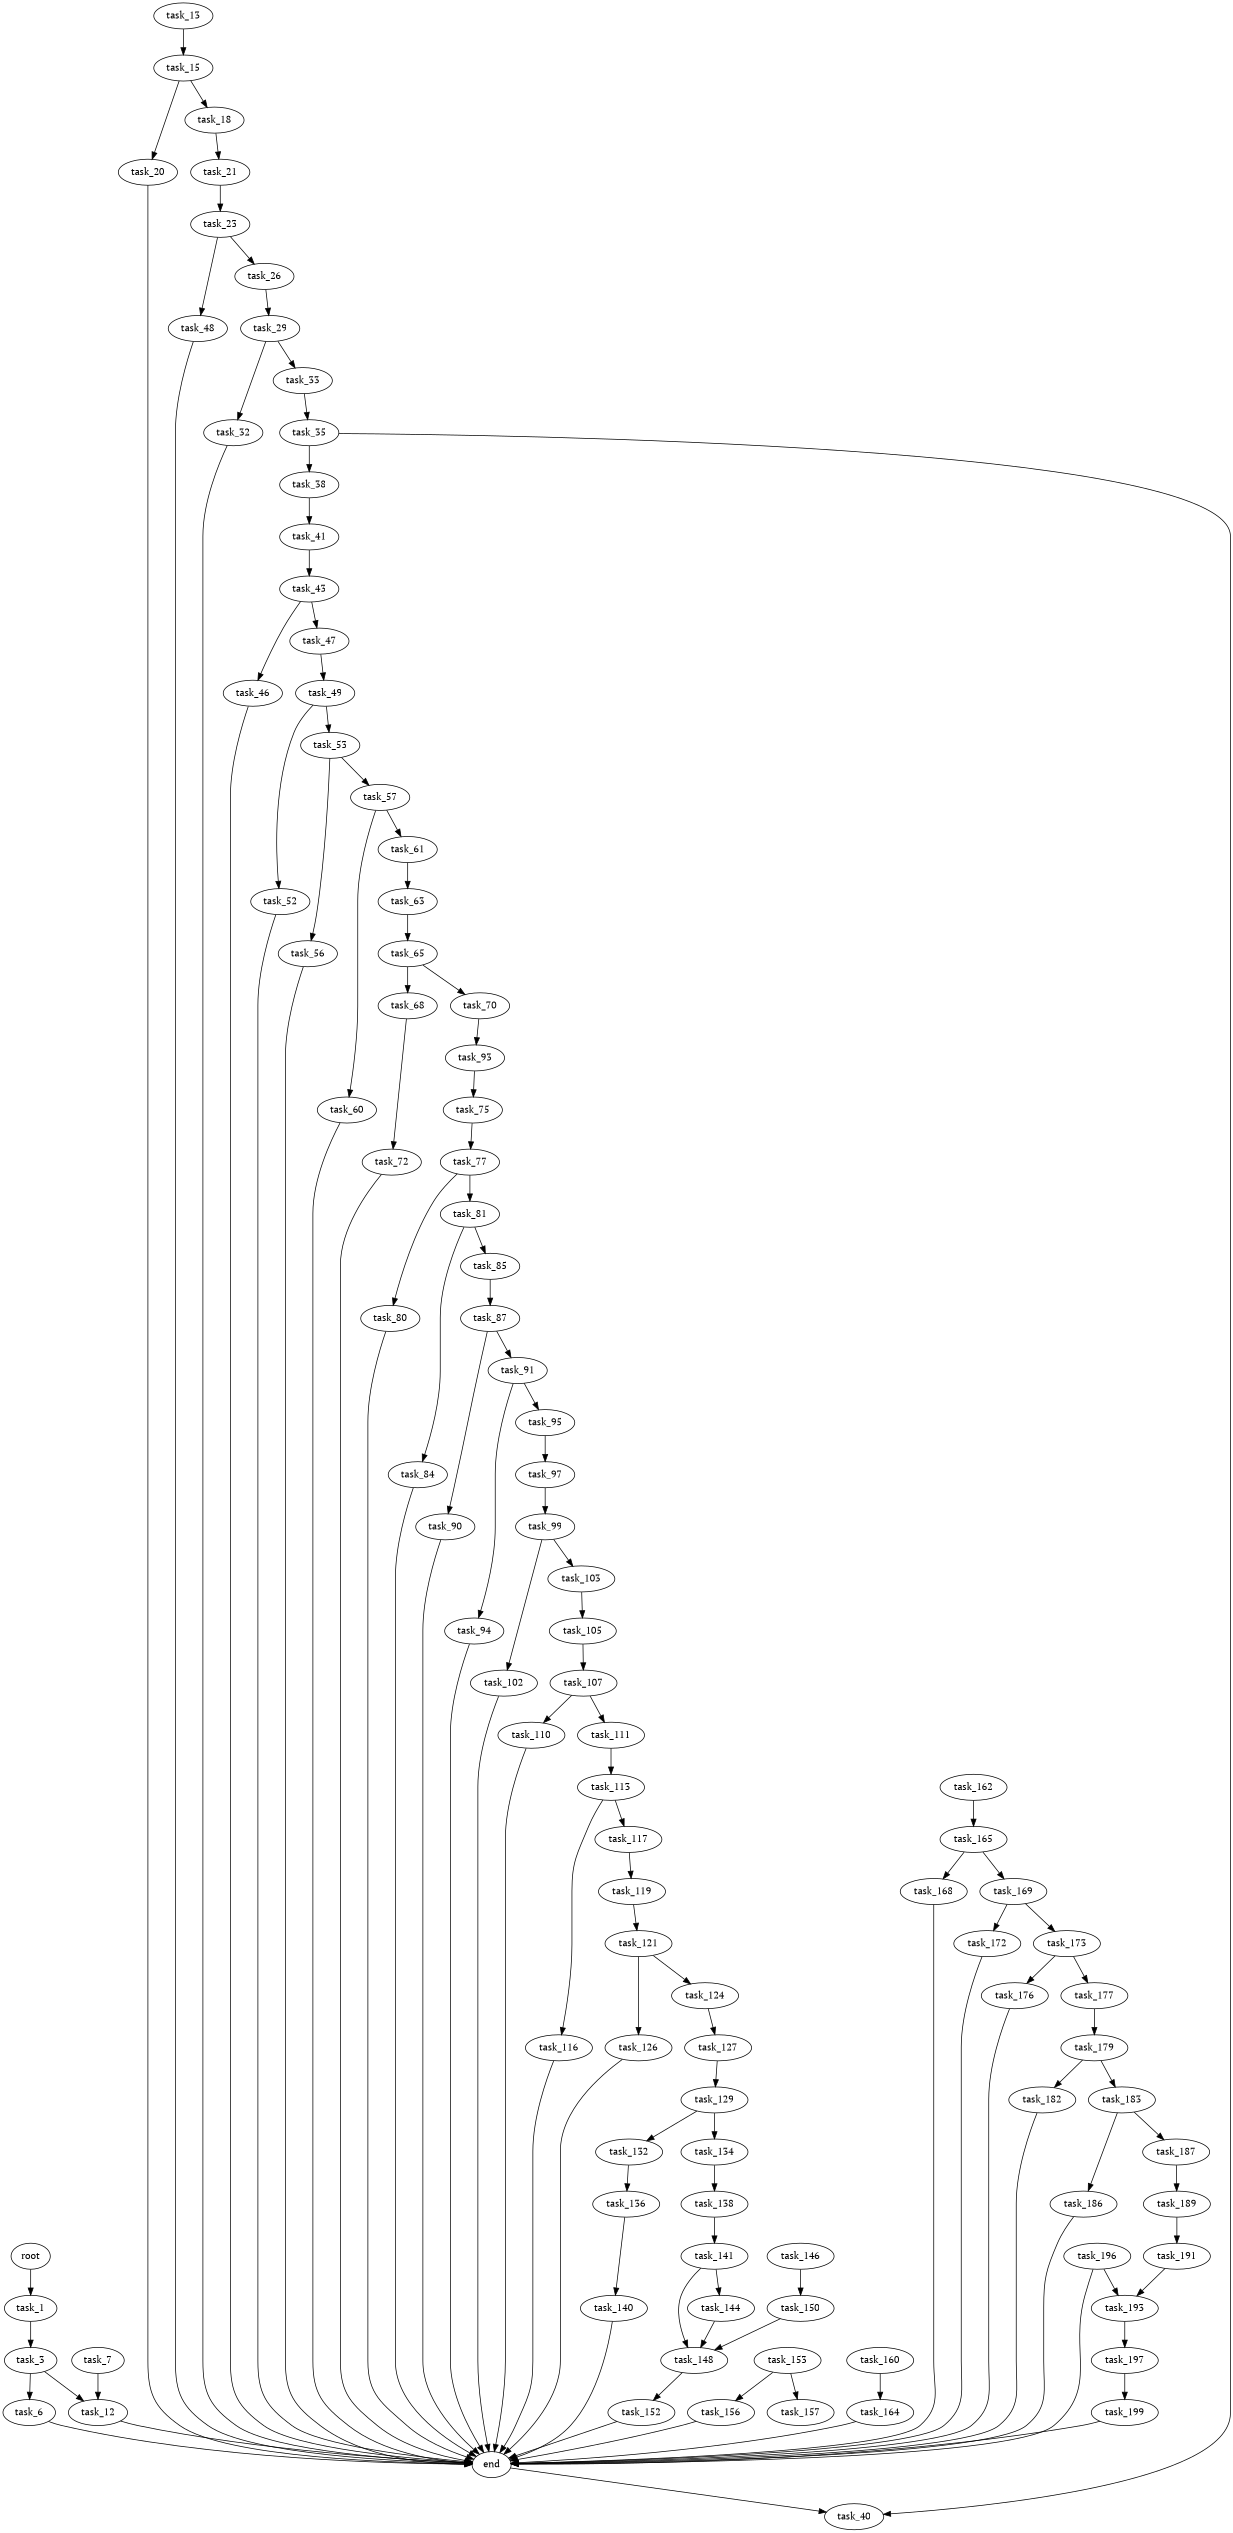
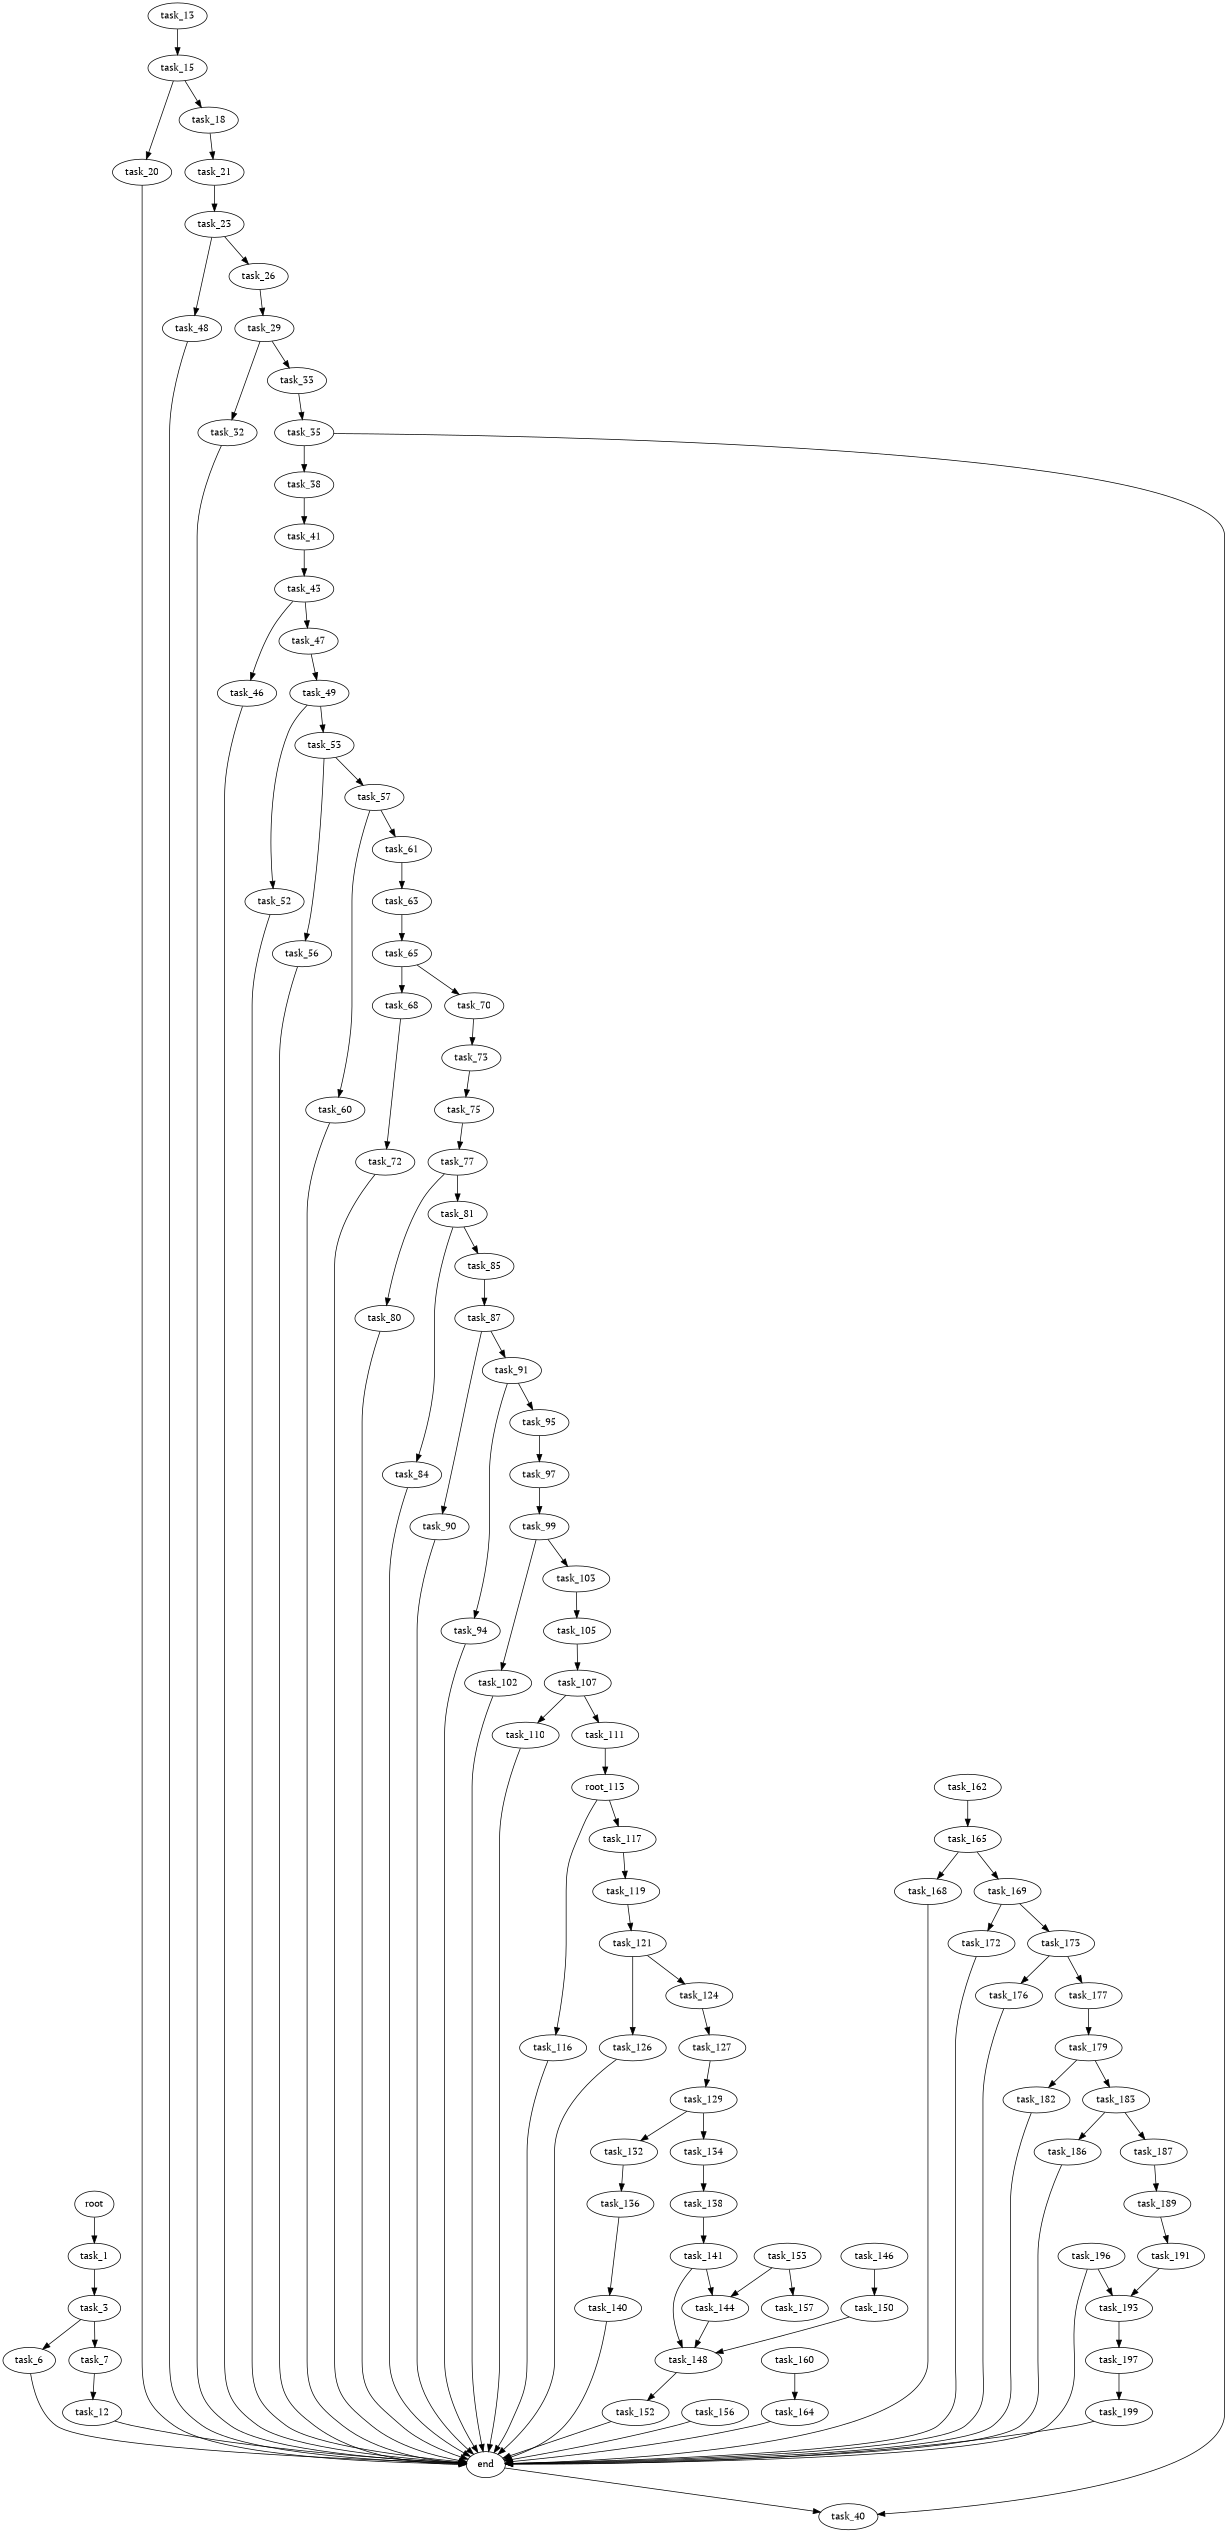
(475, 1058) -> (471, 1058)
(611, 1787) -> (605, 1787)
(61, 2384) -> (95, 2331)
(757, 2384) -> (754, 2280)
